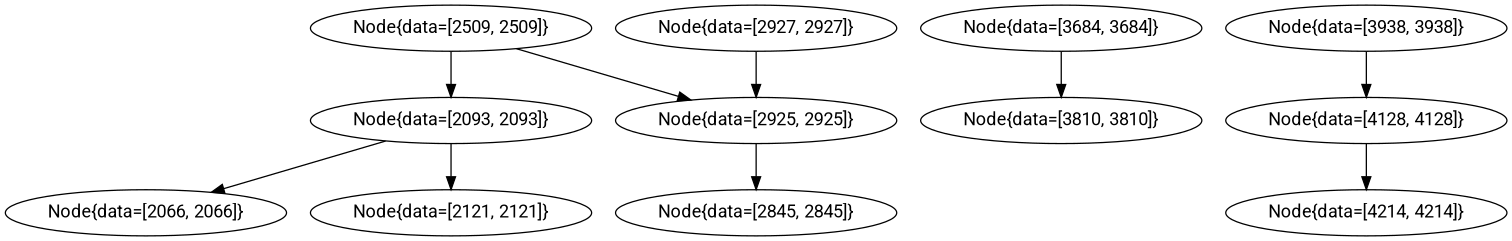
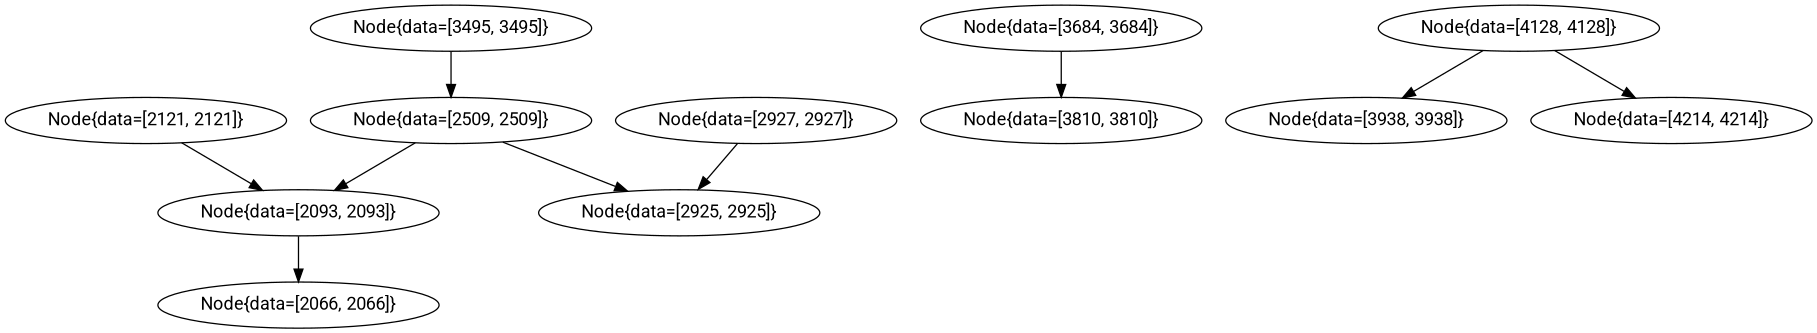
none -> (451, 28)
(1366, 68) -> (1448, 71)
(451, 160) -> (216, 163)
(756, 213) -> none
